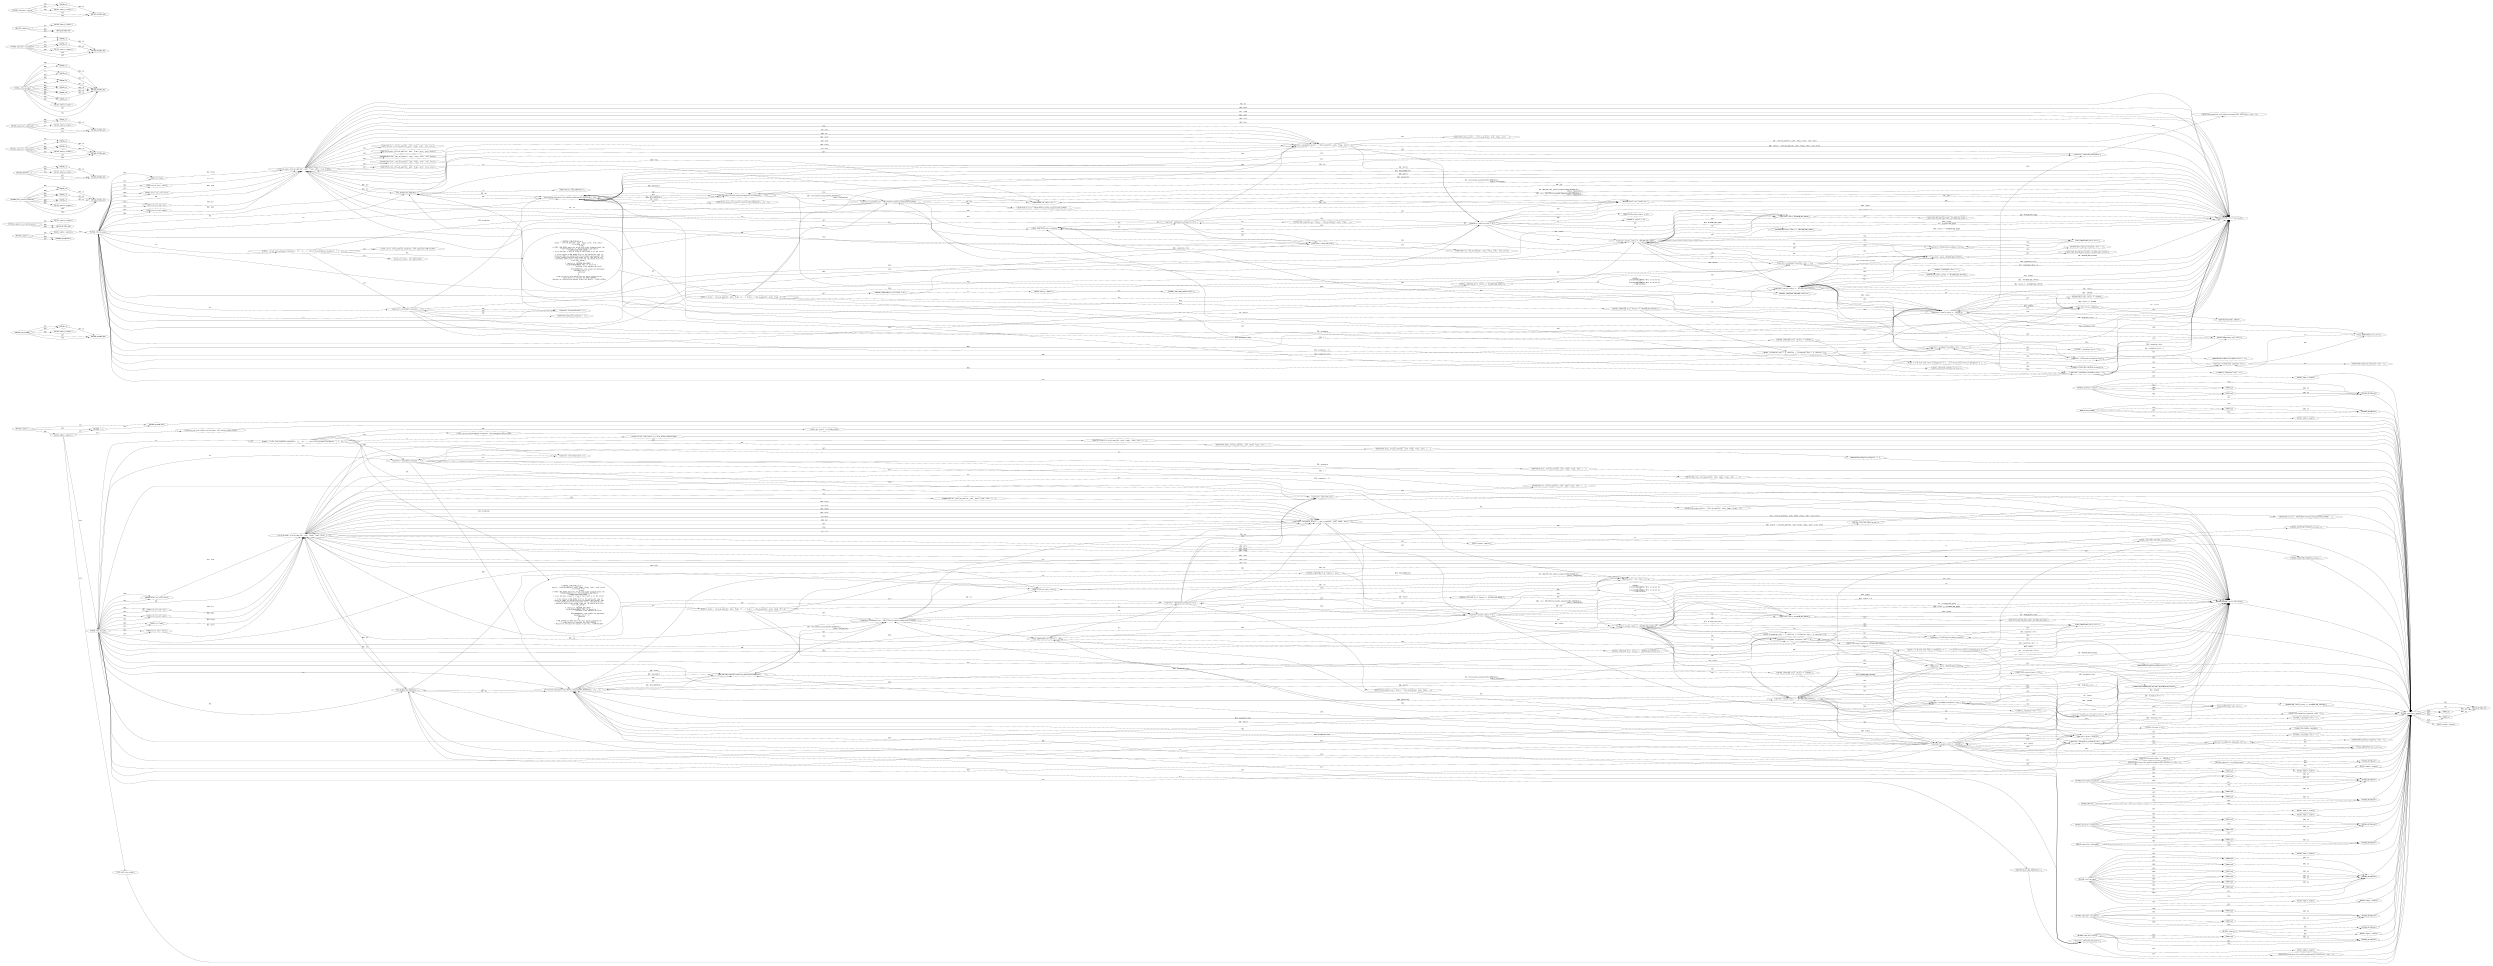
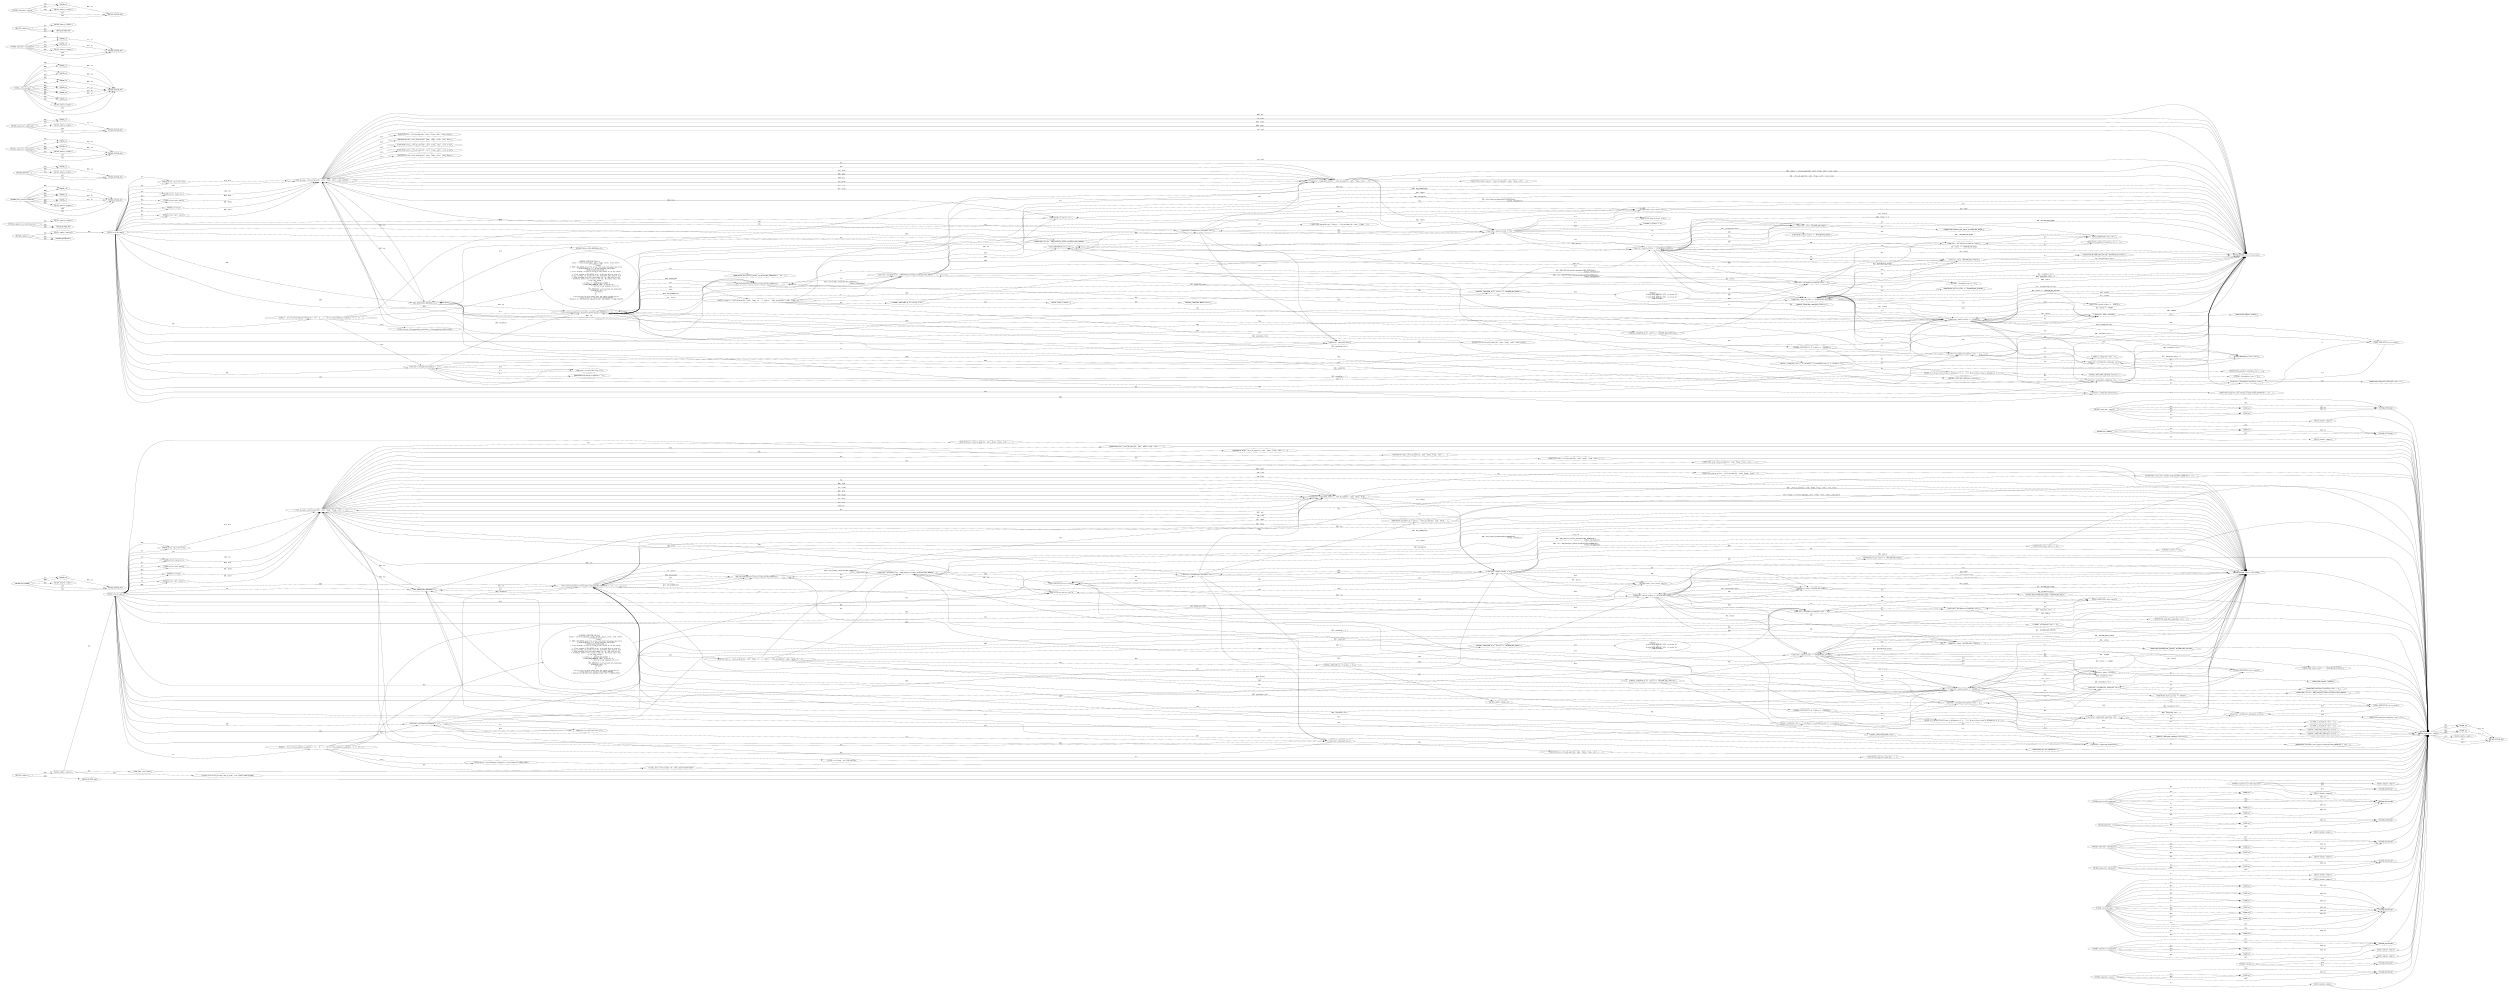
(408, 259) -> none
(98, 429) -> none
none -> (2247, 919)
